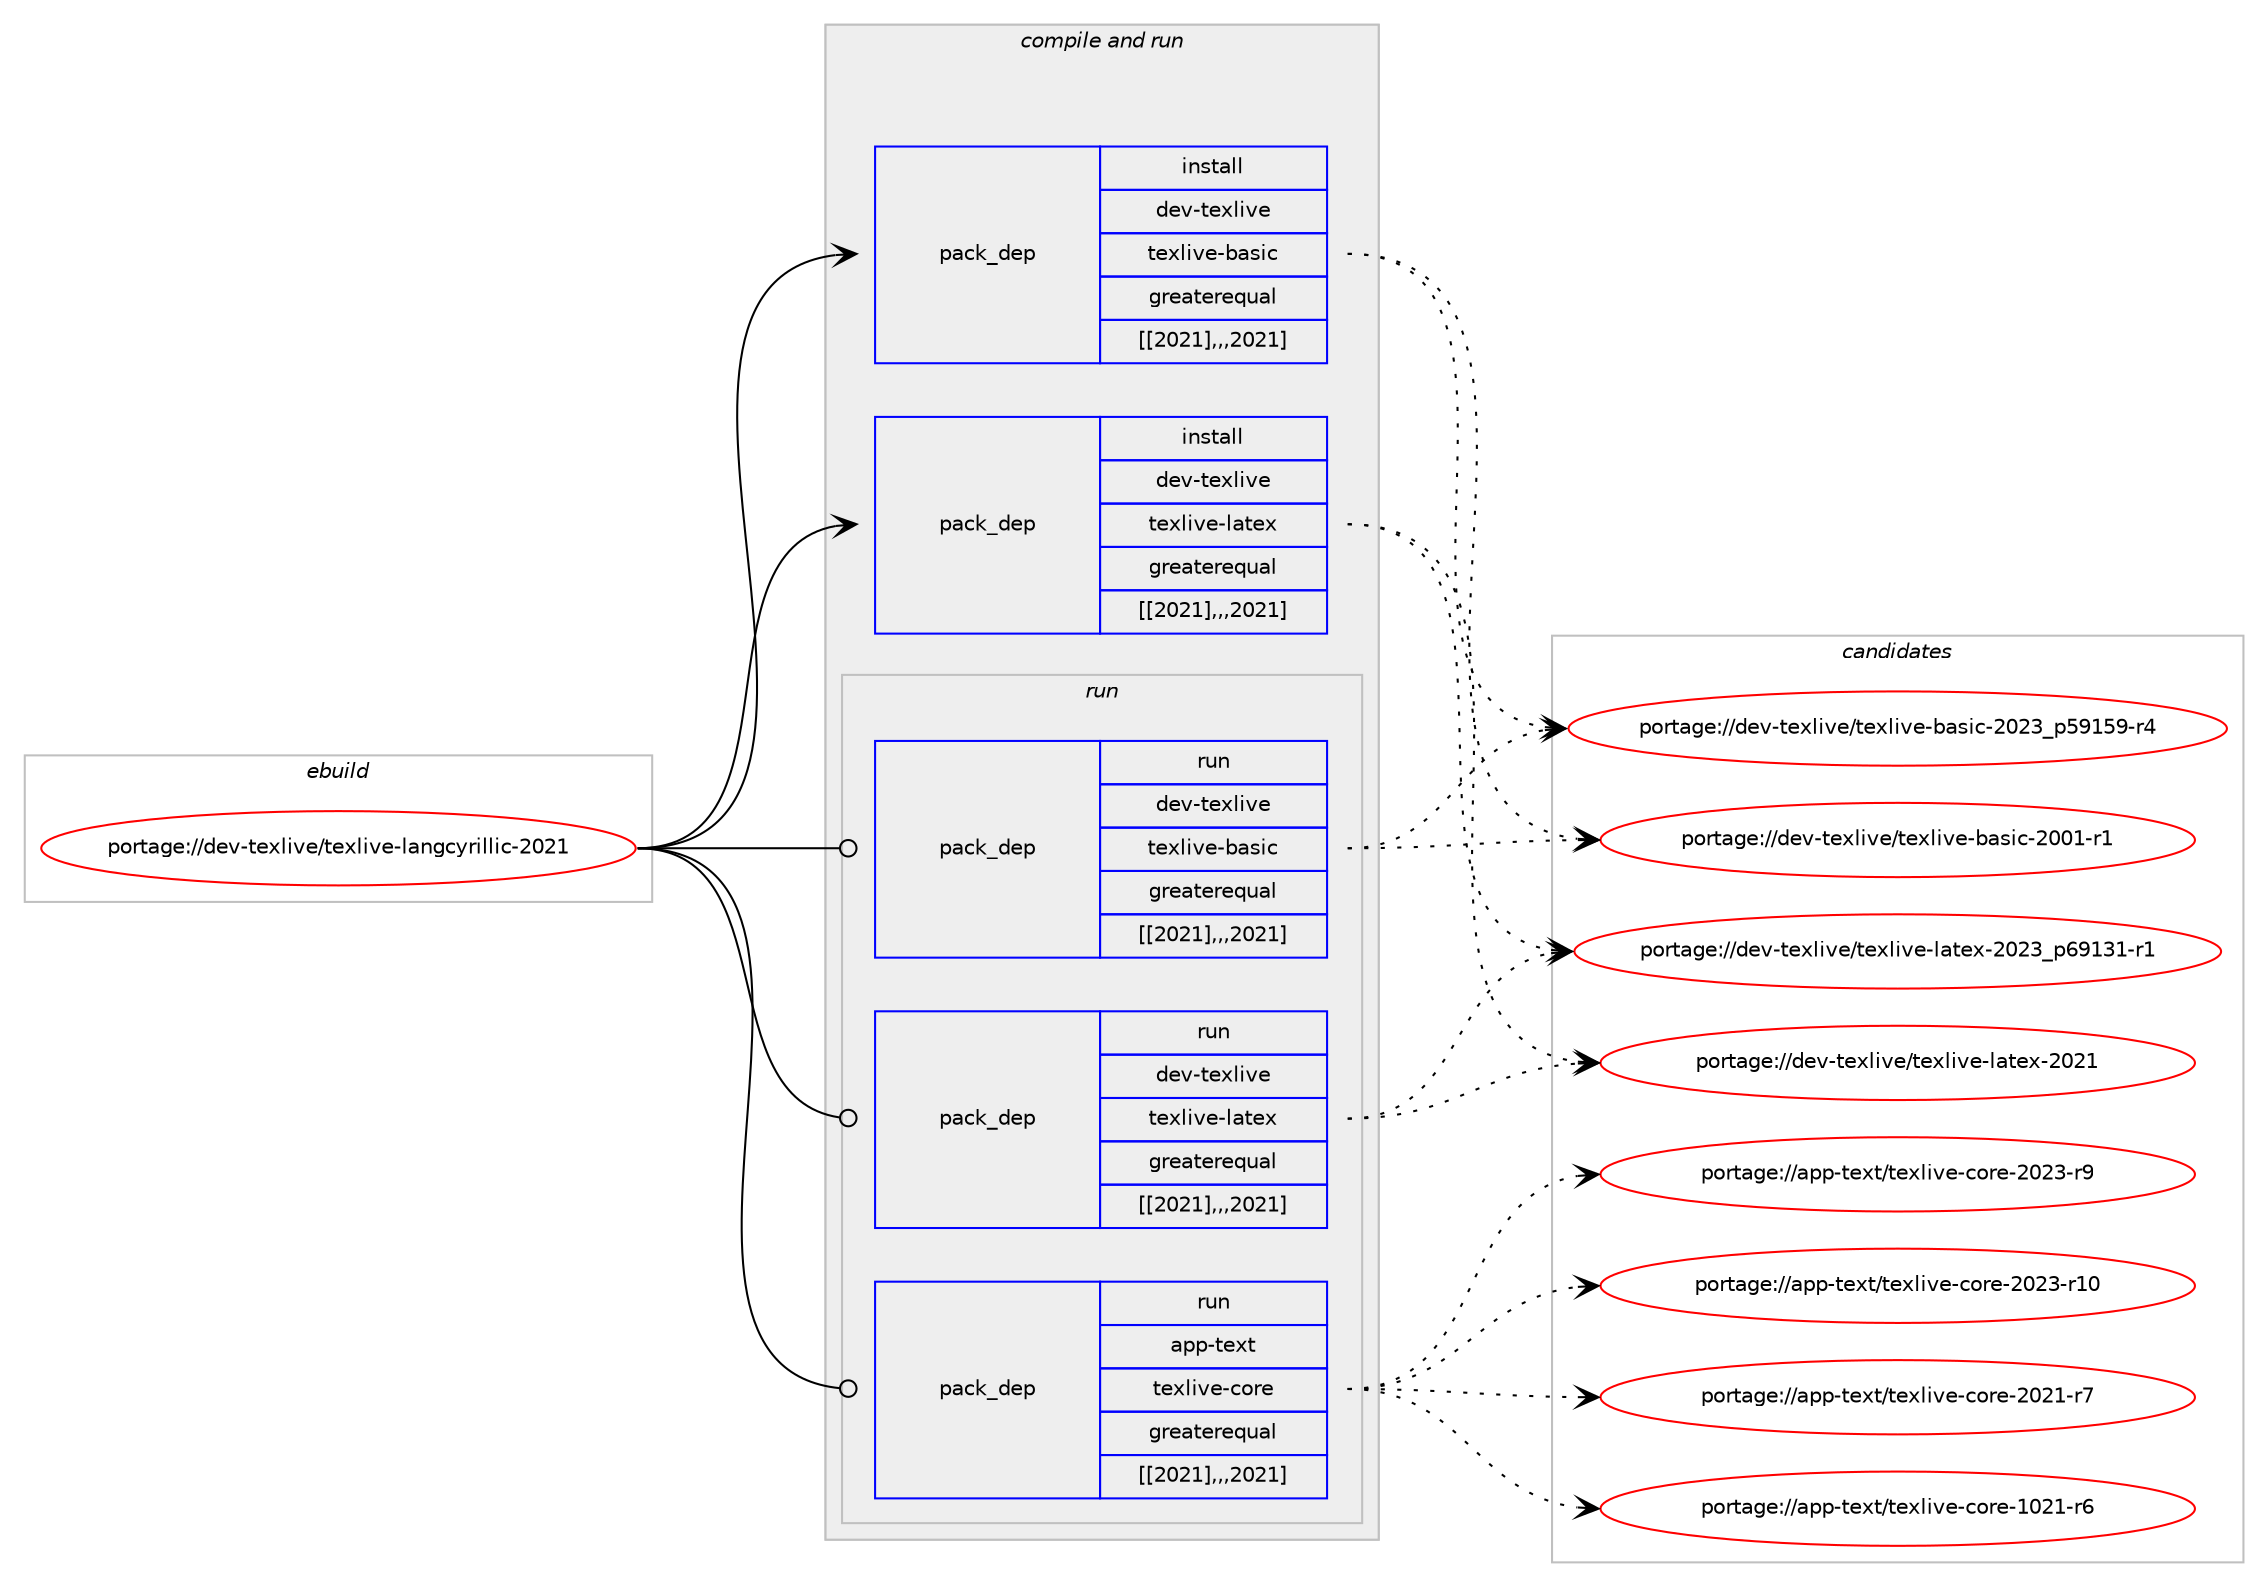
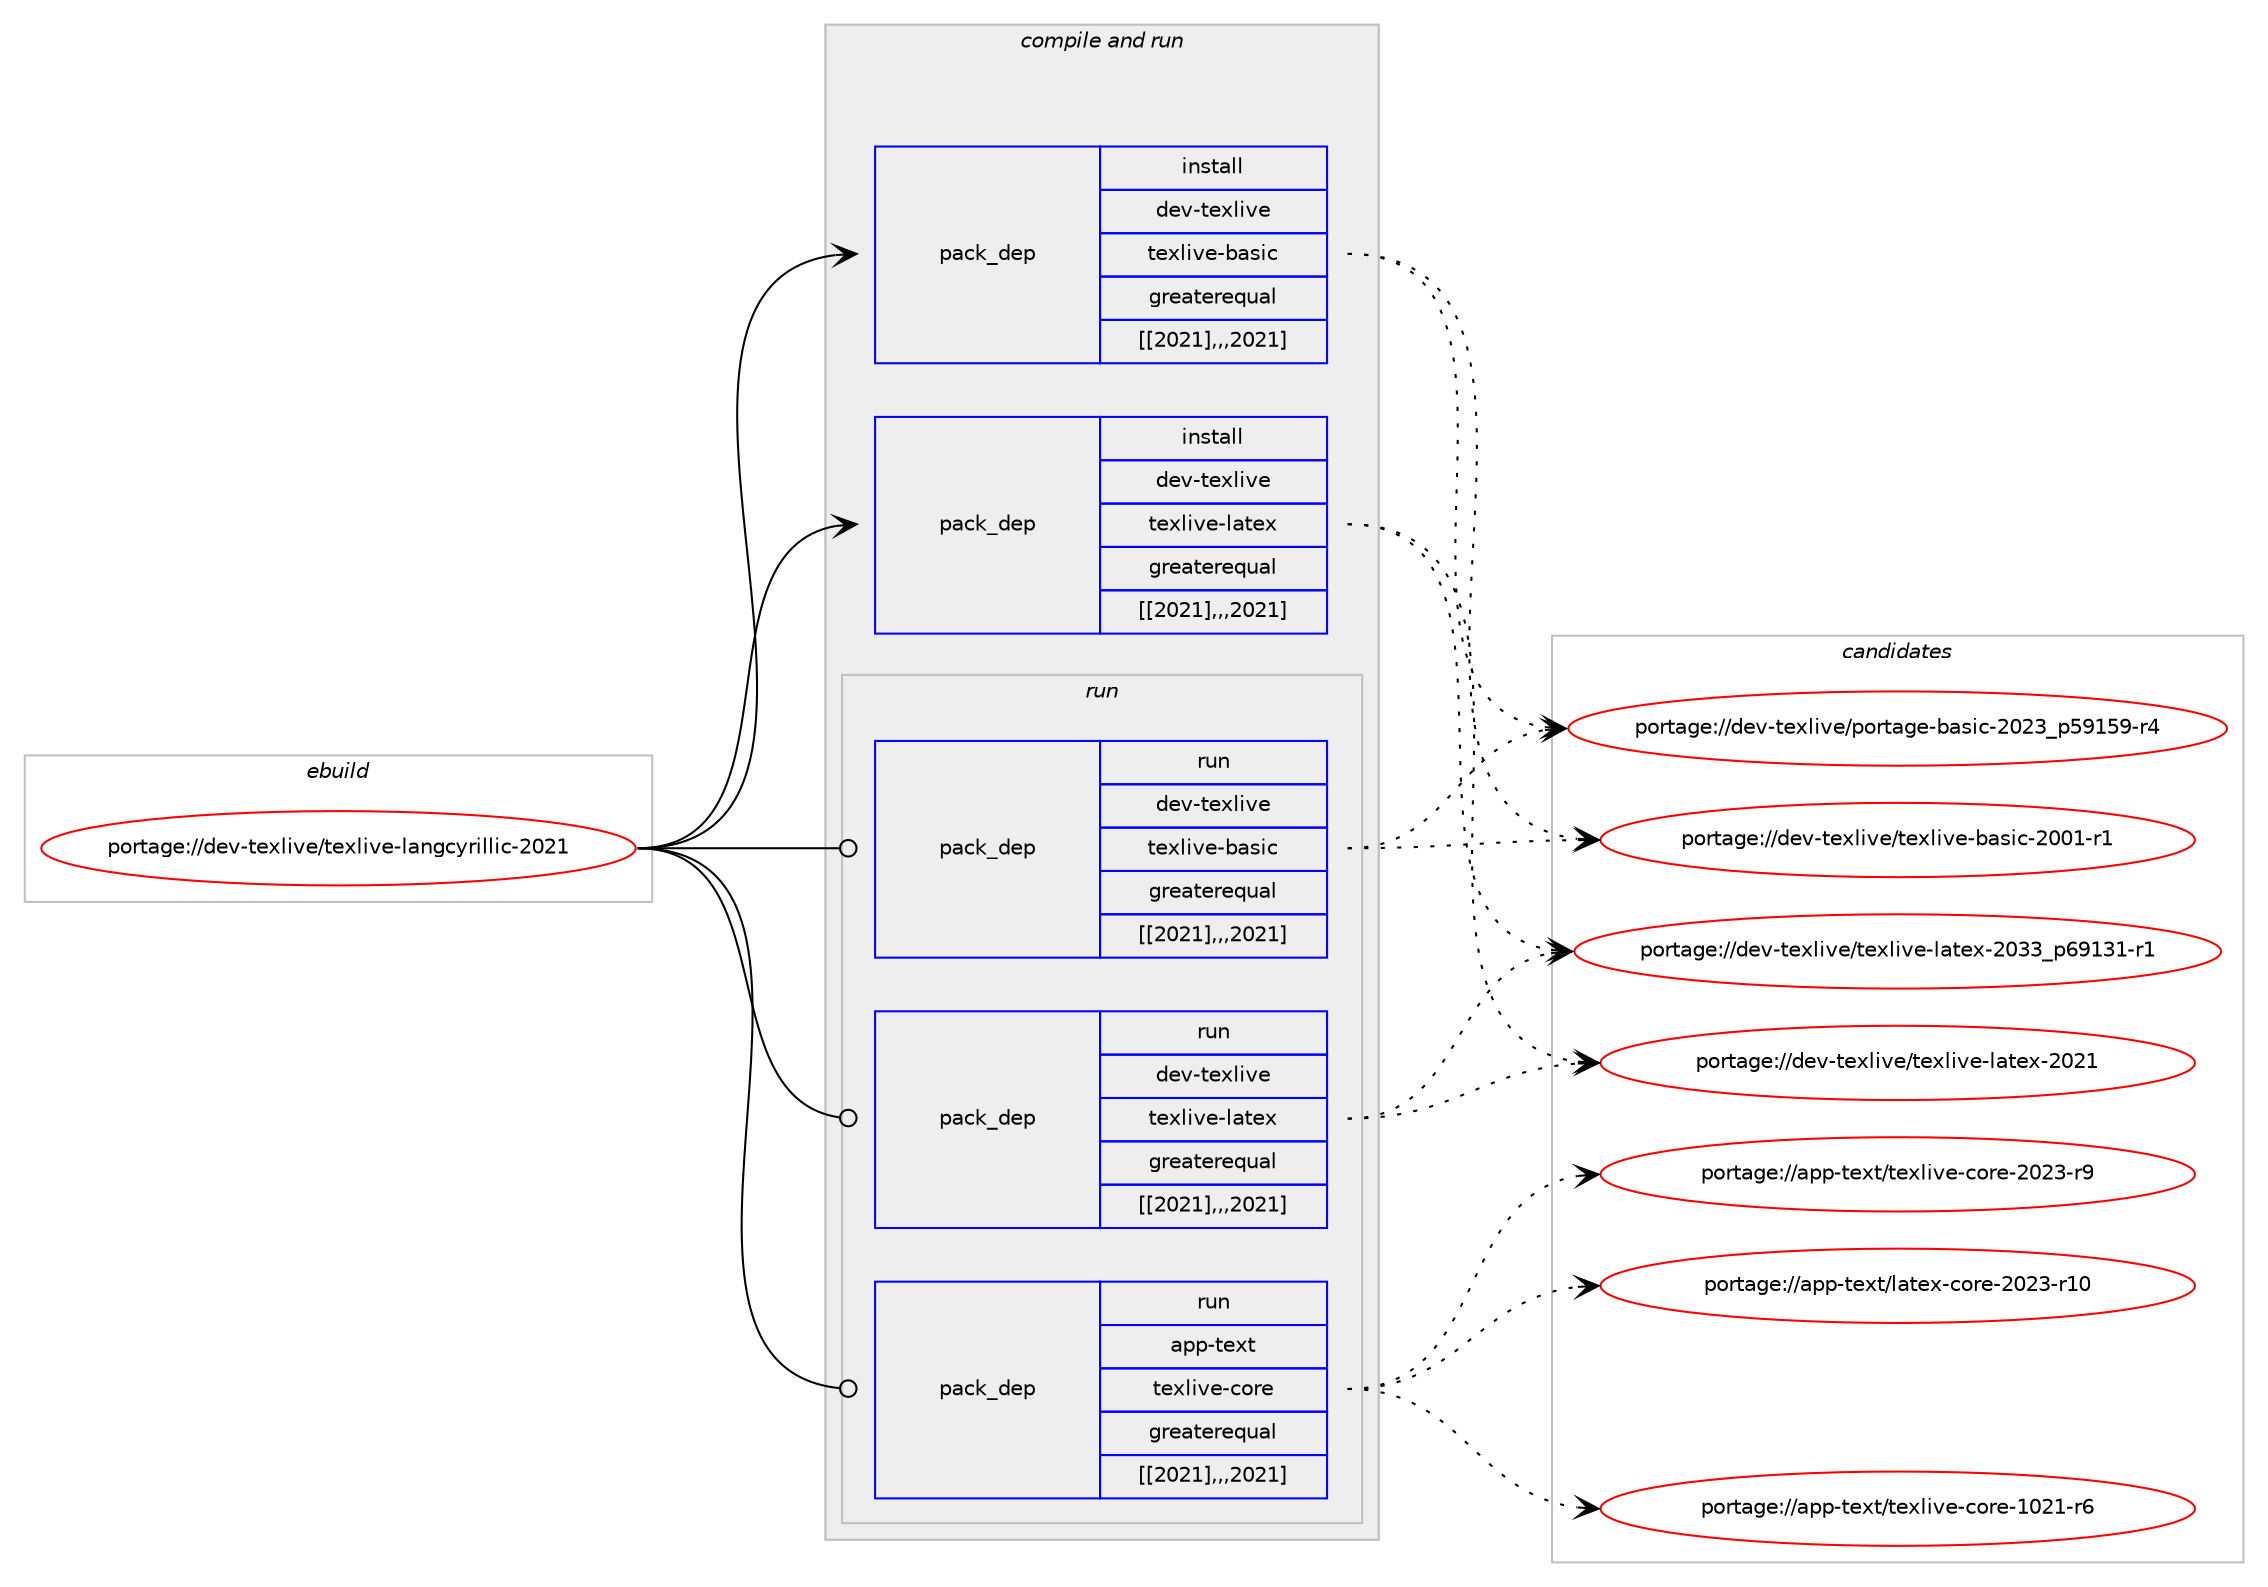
(1898, 729) -> (1898, 729)
(1898, 951) -> (1898, 951)
(1898, 1286) -> (1898, 1286)
(1898, 1397) -> none
